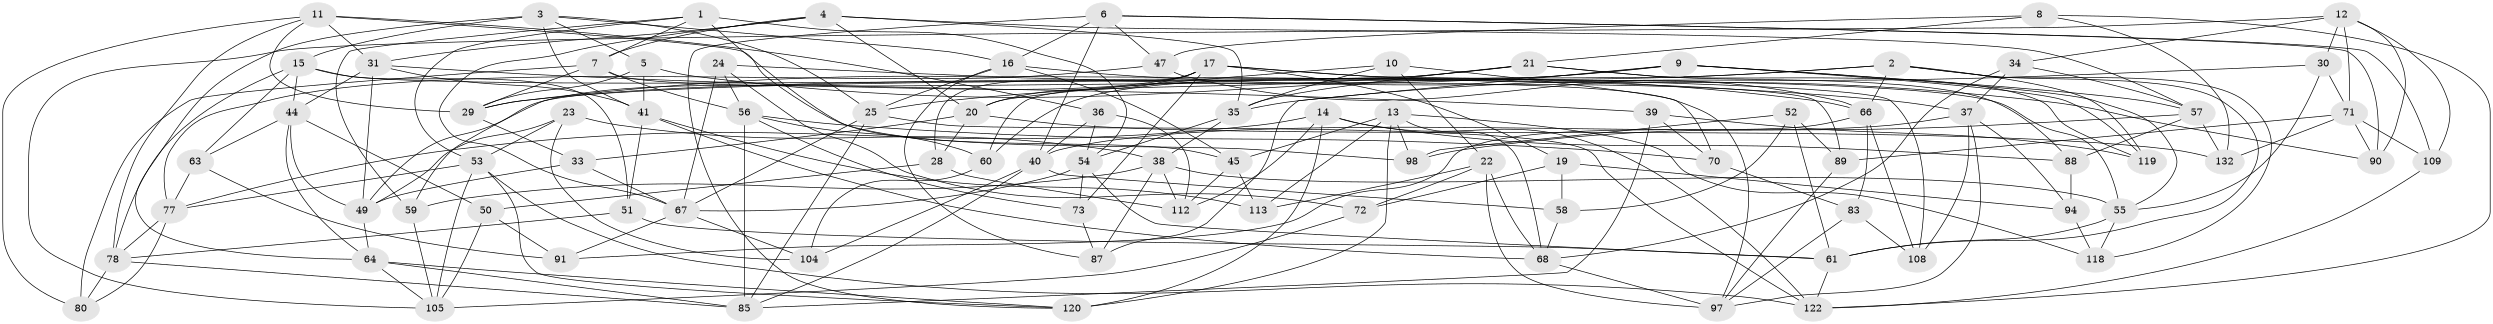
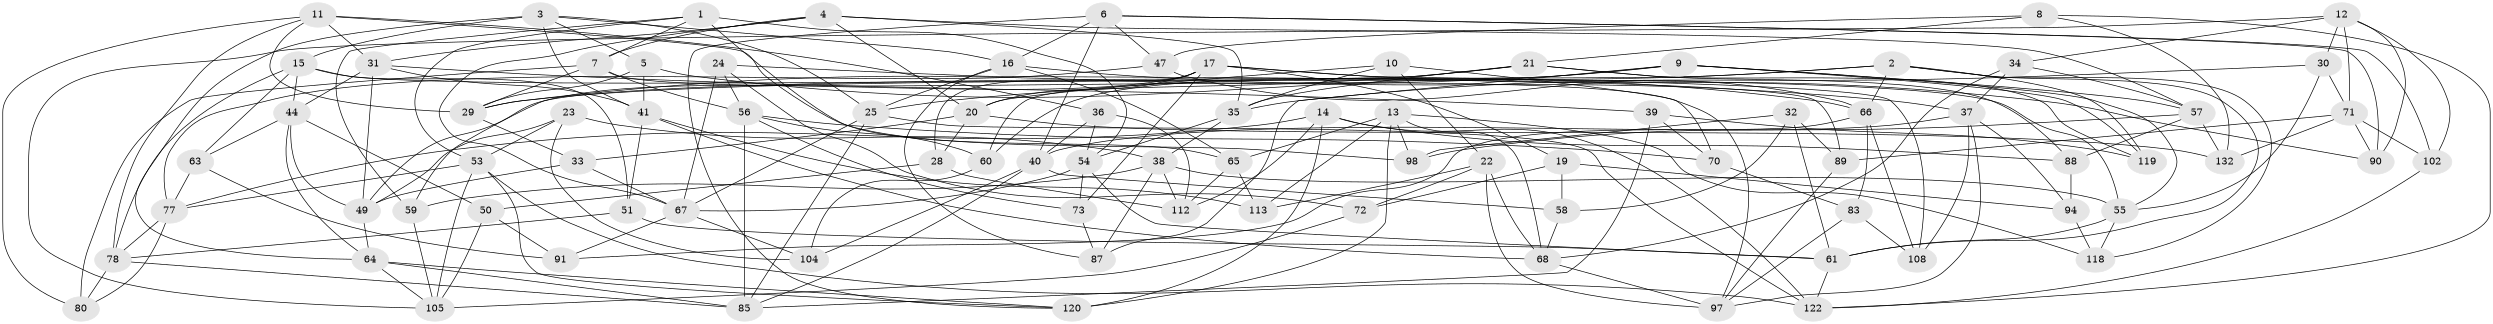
(1791, 113) -> (1791, 113)
(1234, 162) -> (1234, 162)
(2432, 162) -> (2432, 162)
